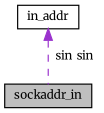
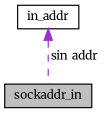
(74, 56) -> (74, 56)
